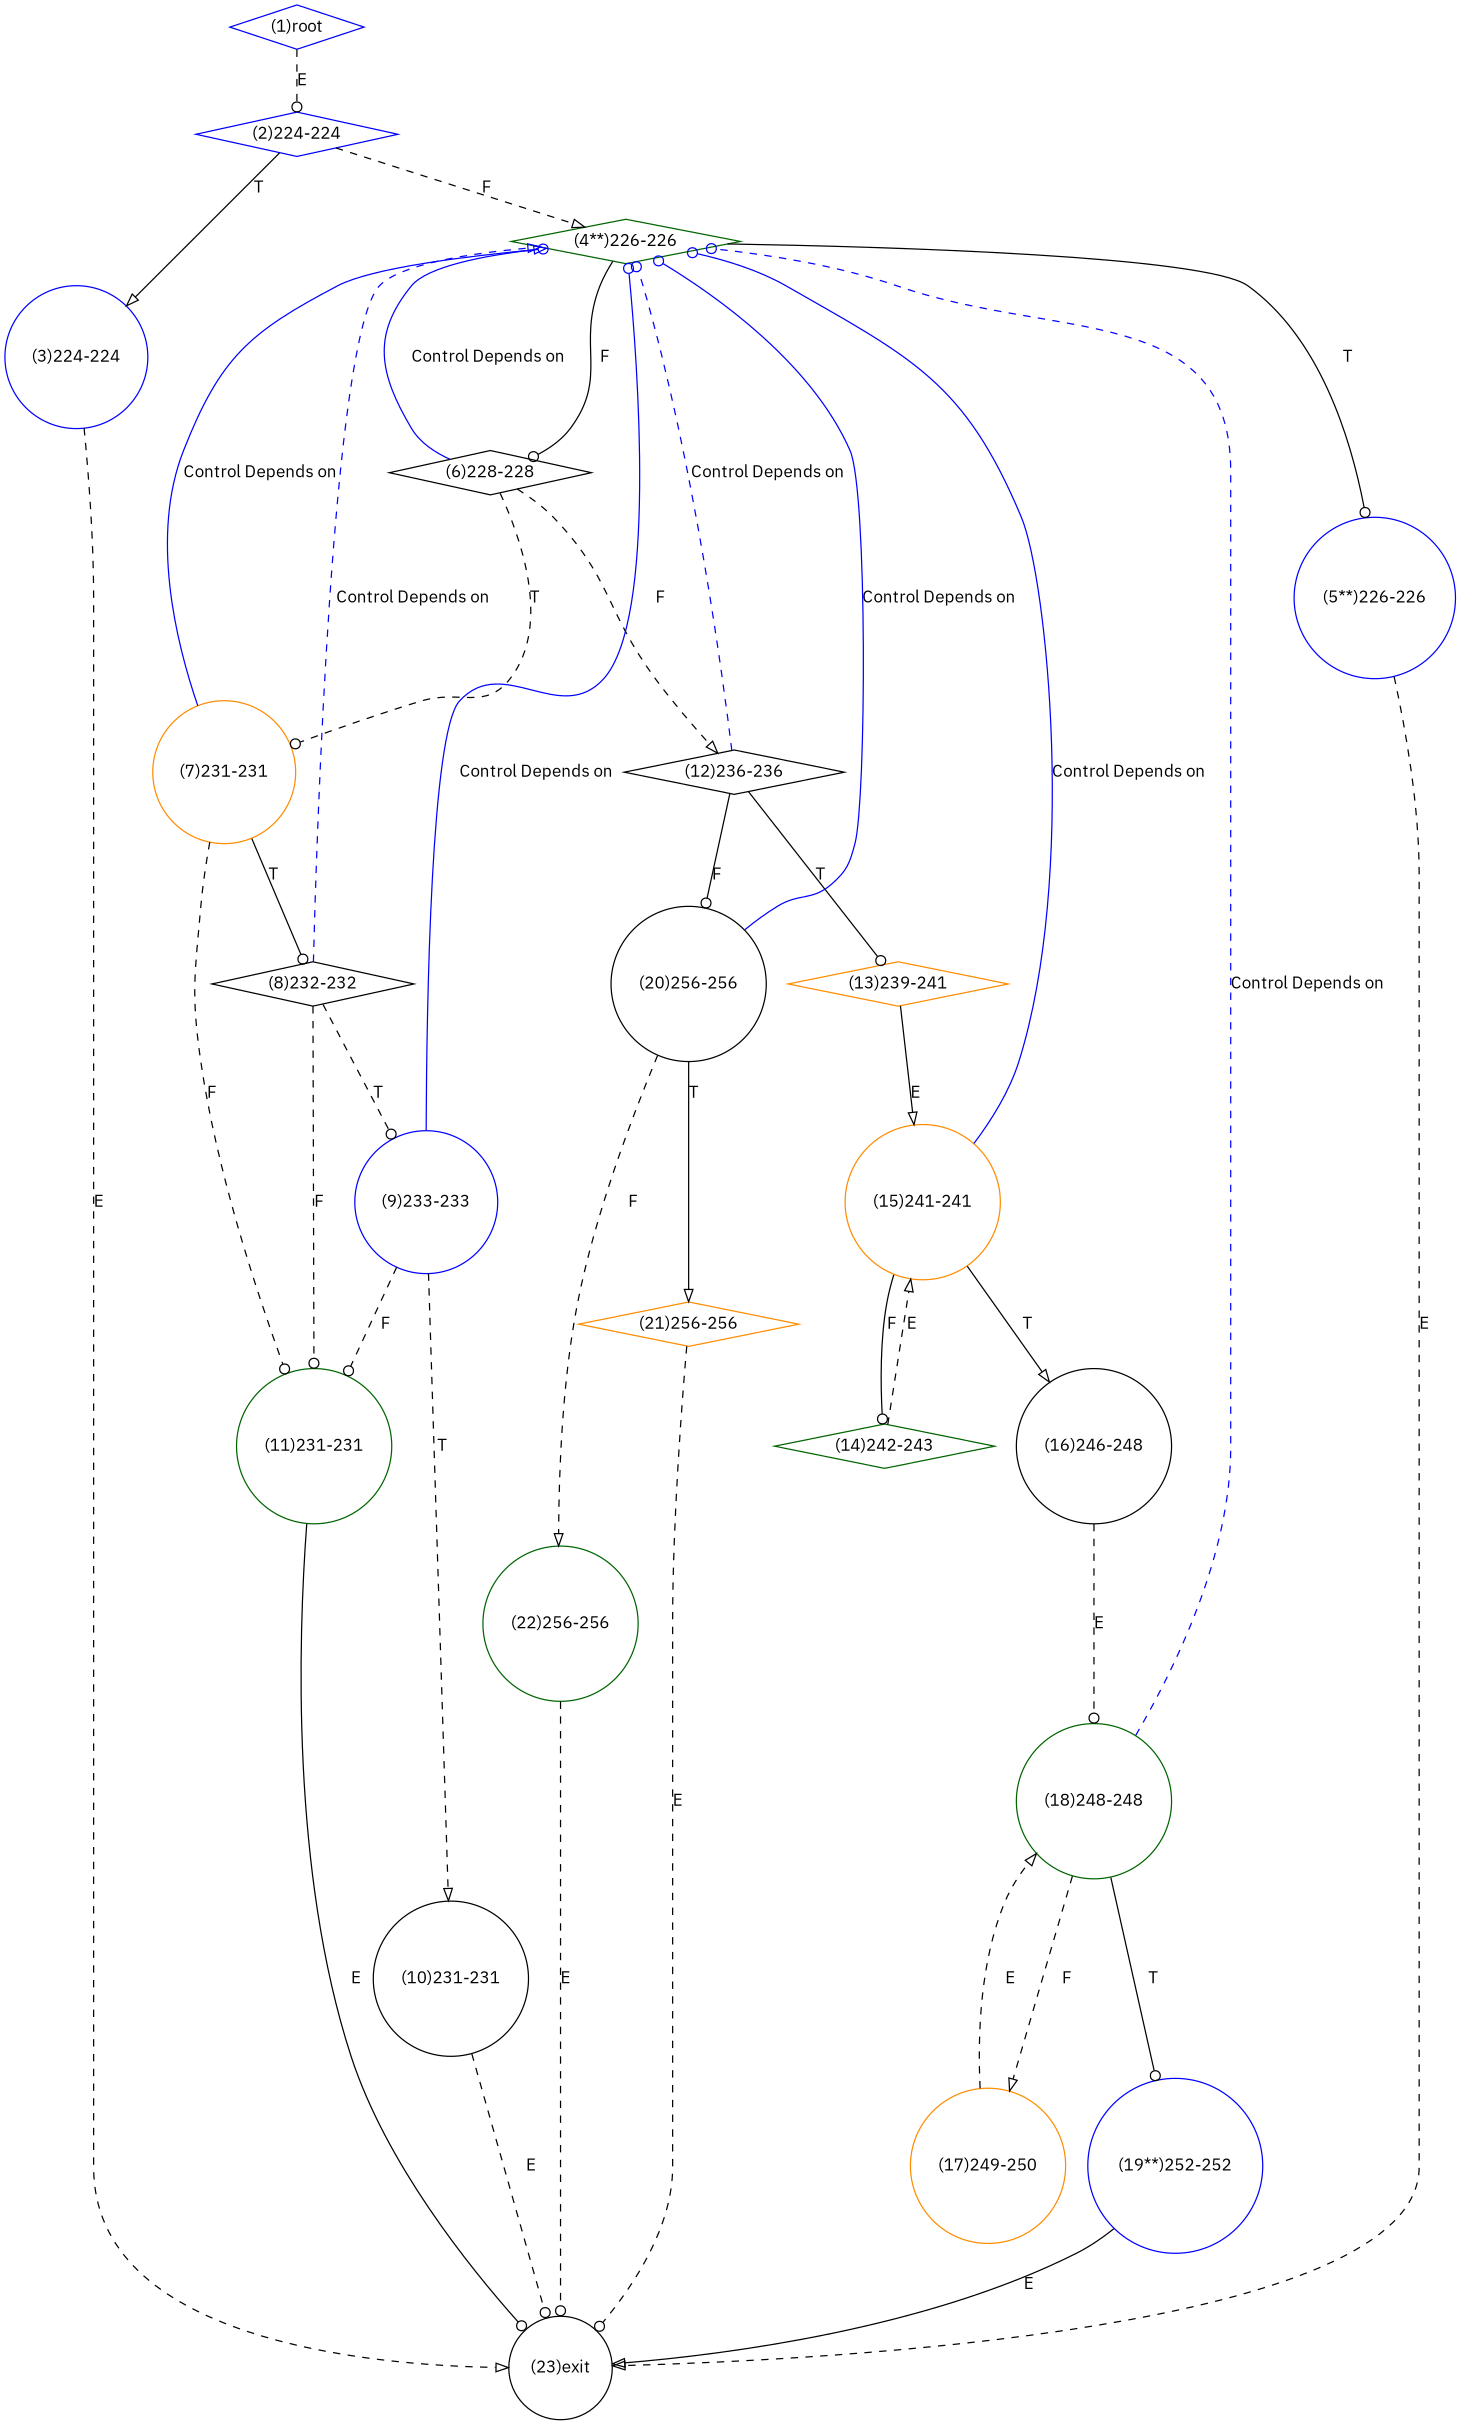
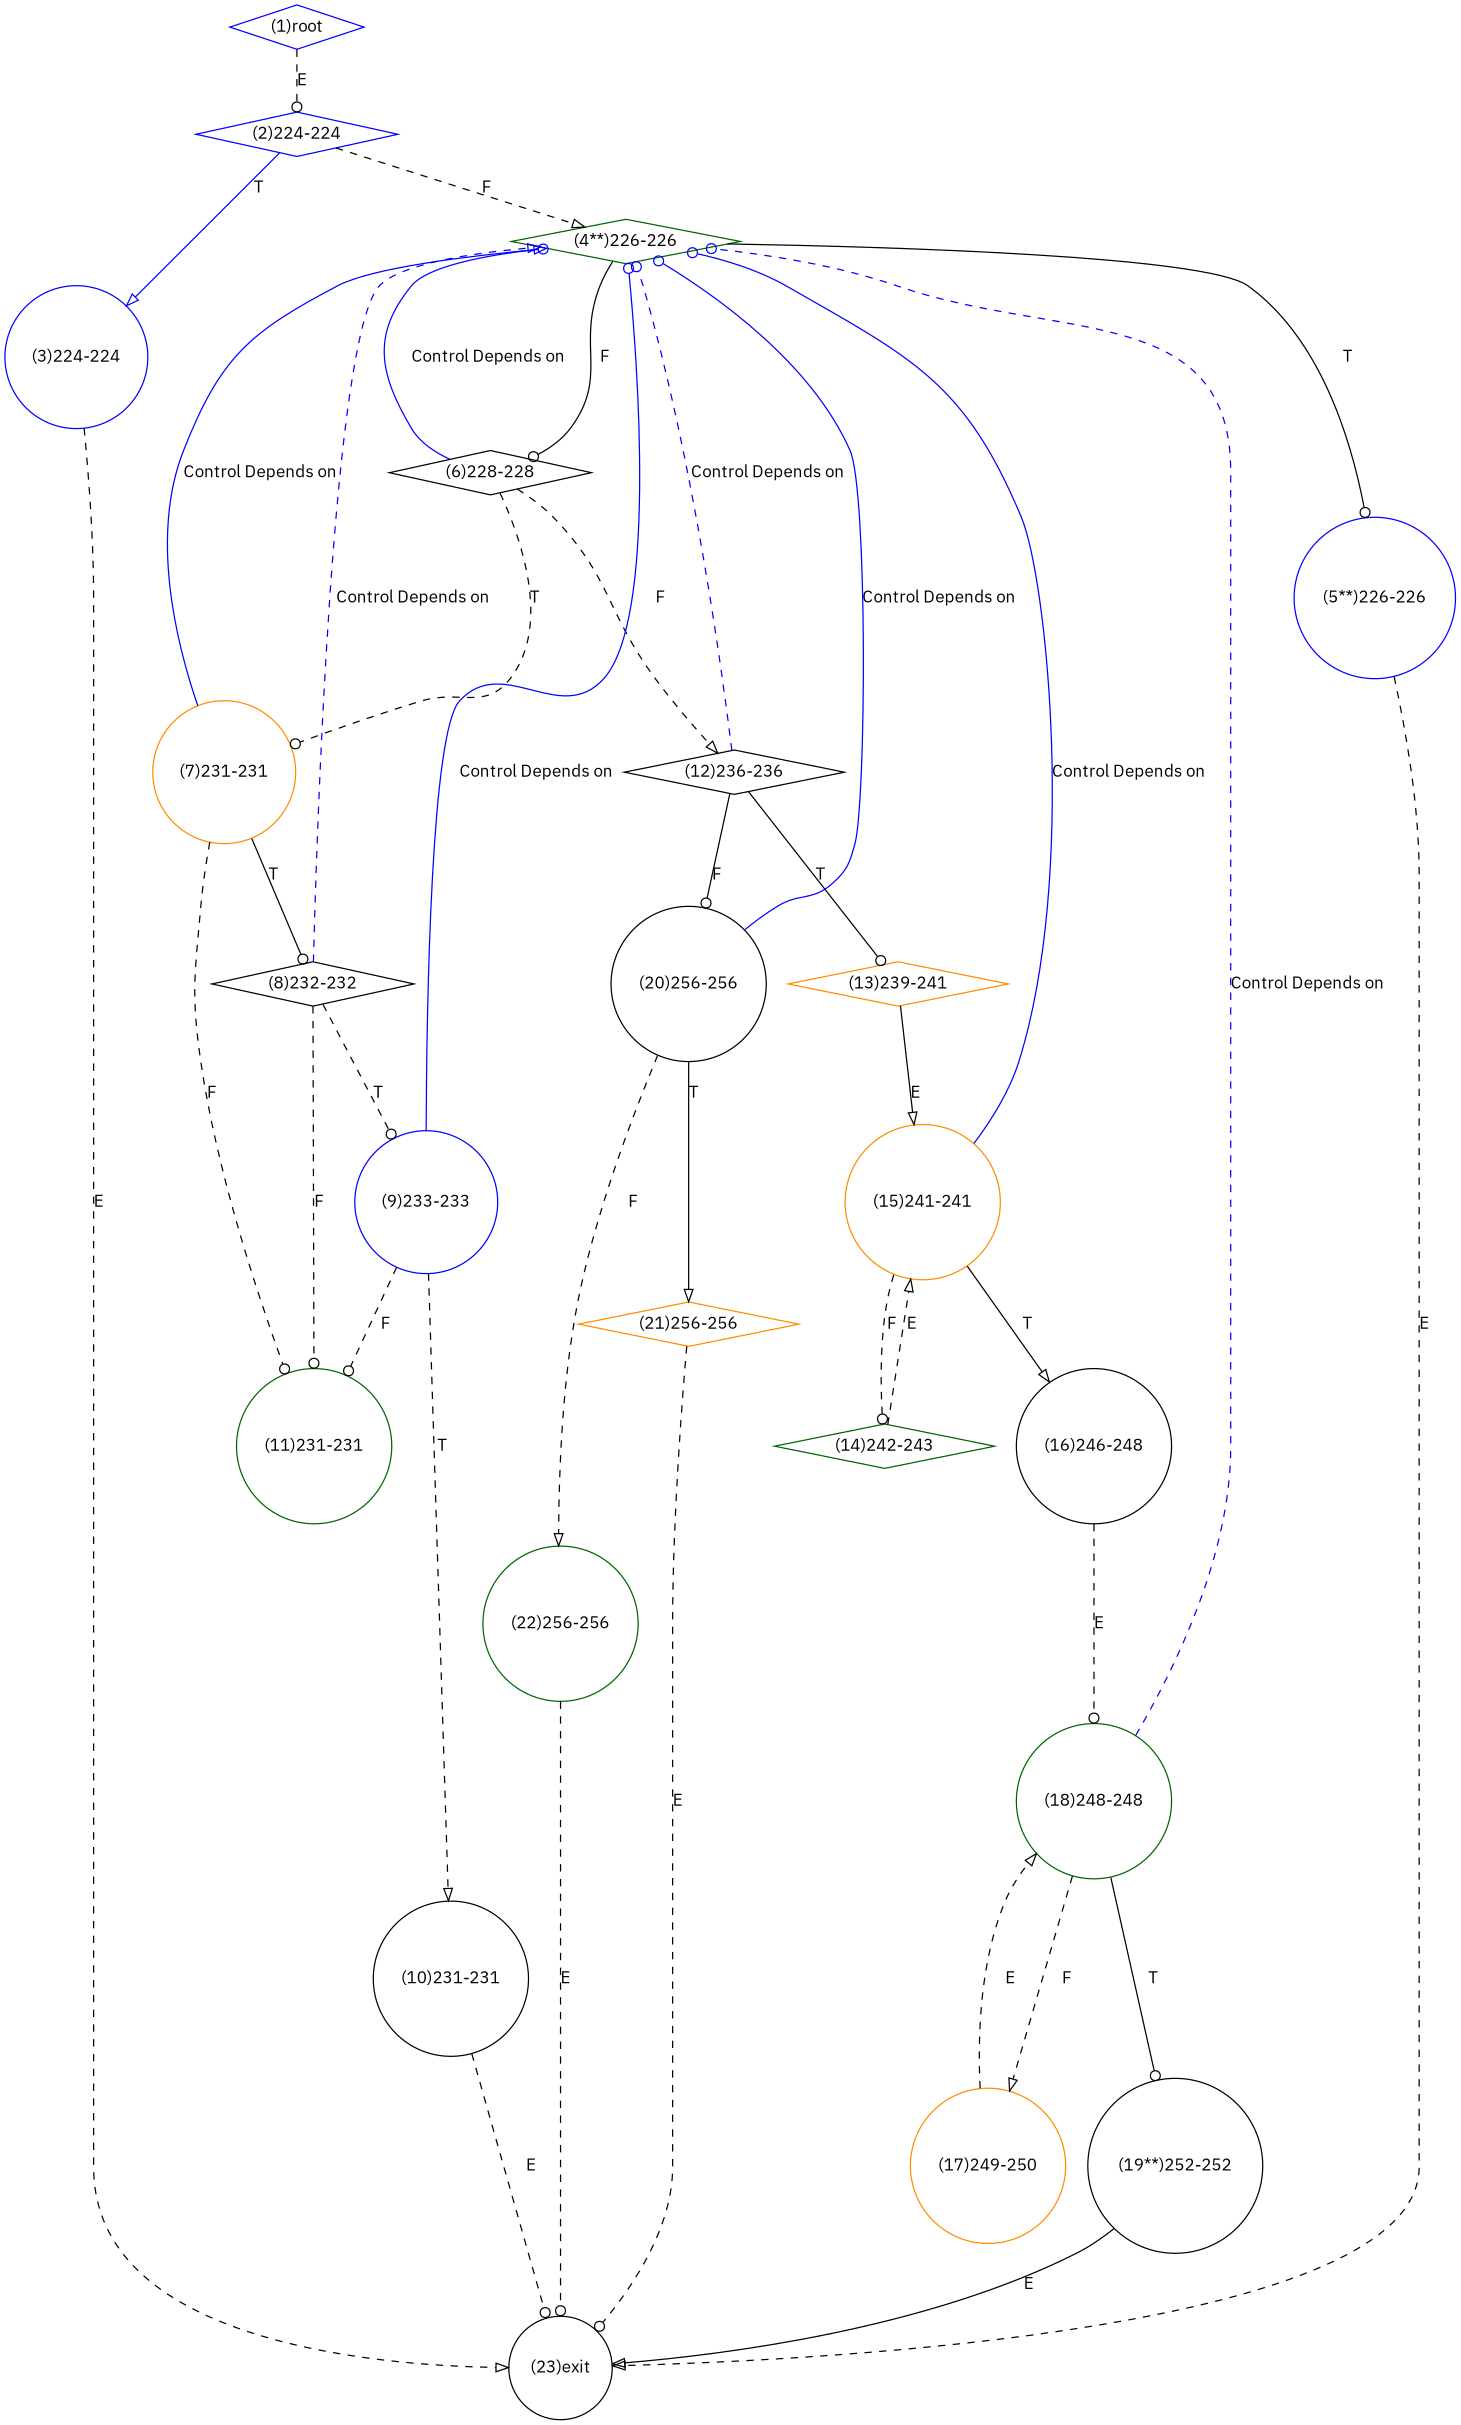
(207, 225) -> (207, 225)
(882, 1344) -> (882, 1344)
(325, 1949) -> none
(1175, 2166) -> (1175, 2166)
